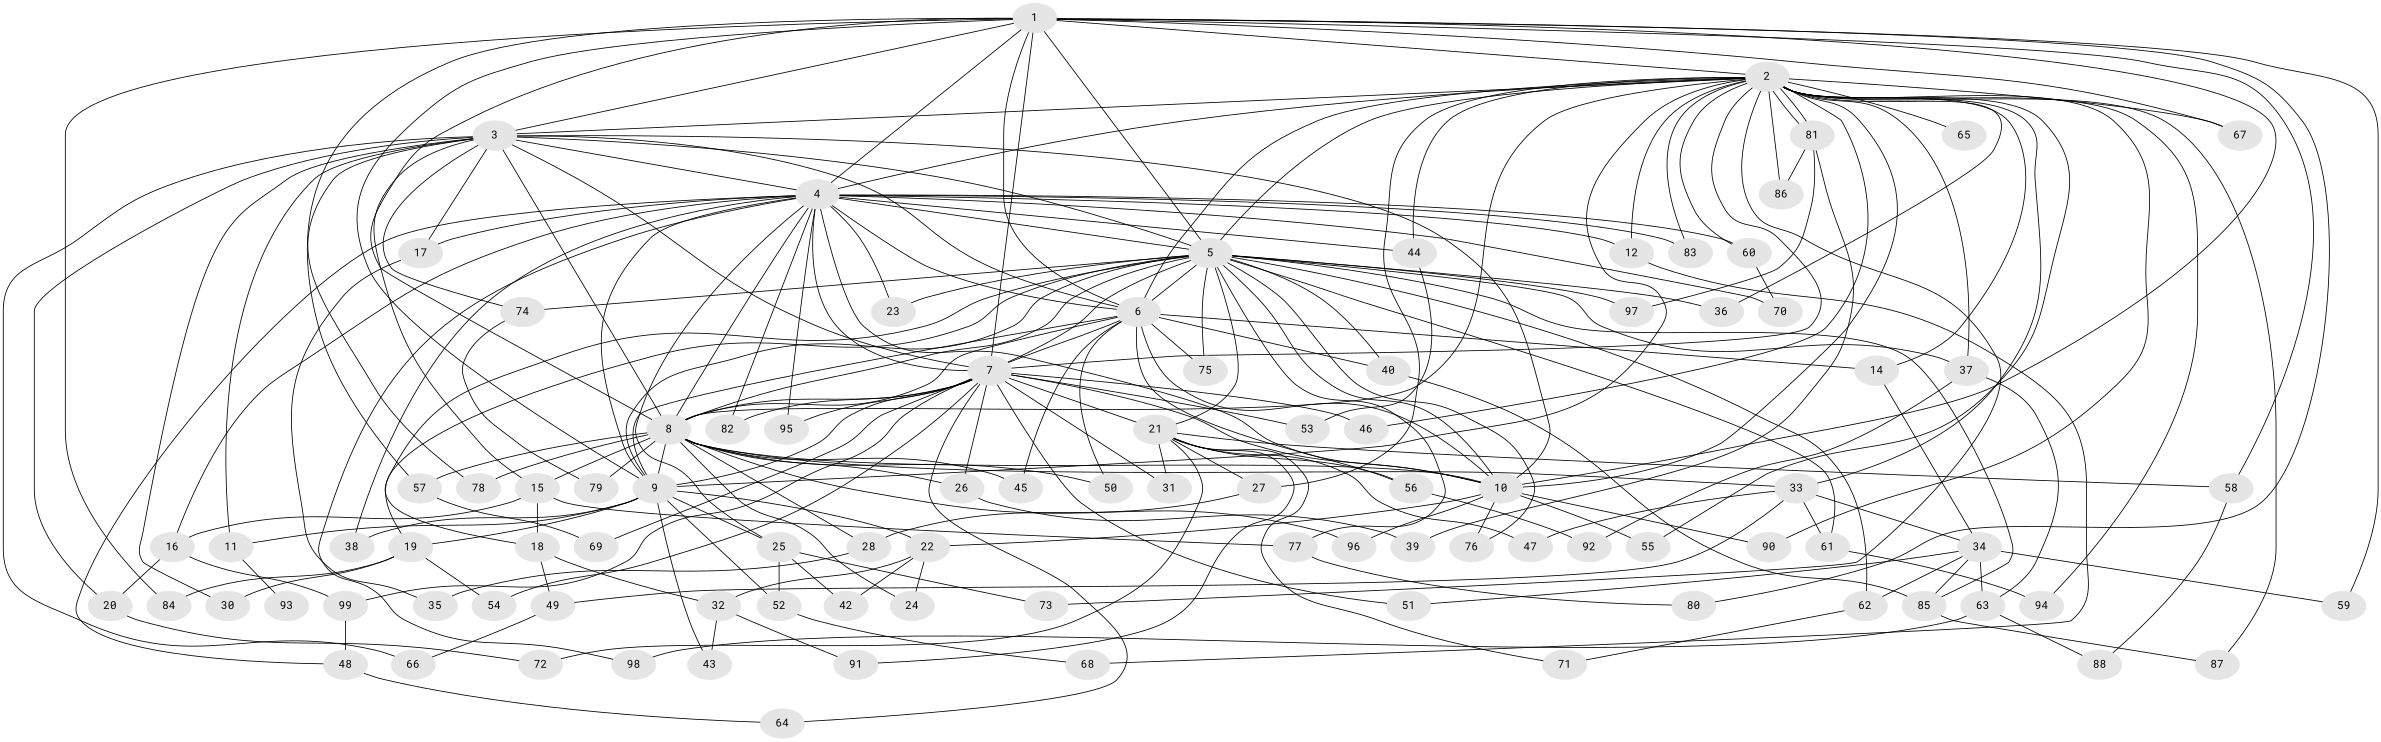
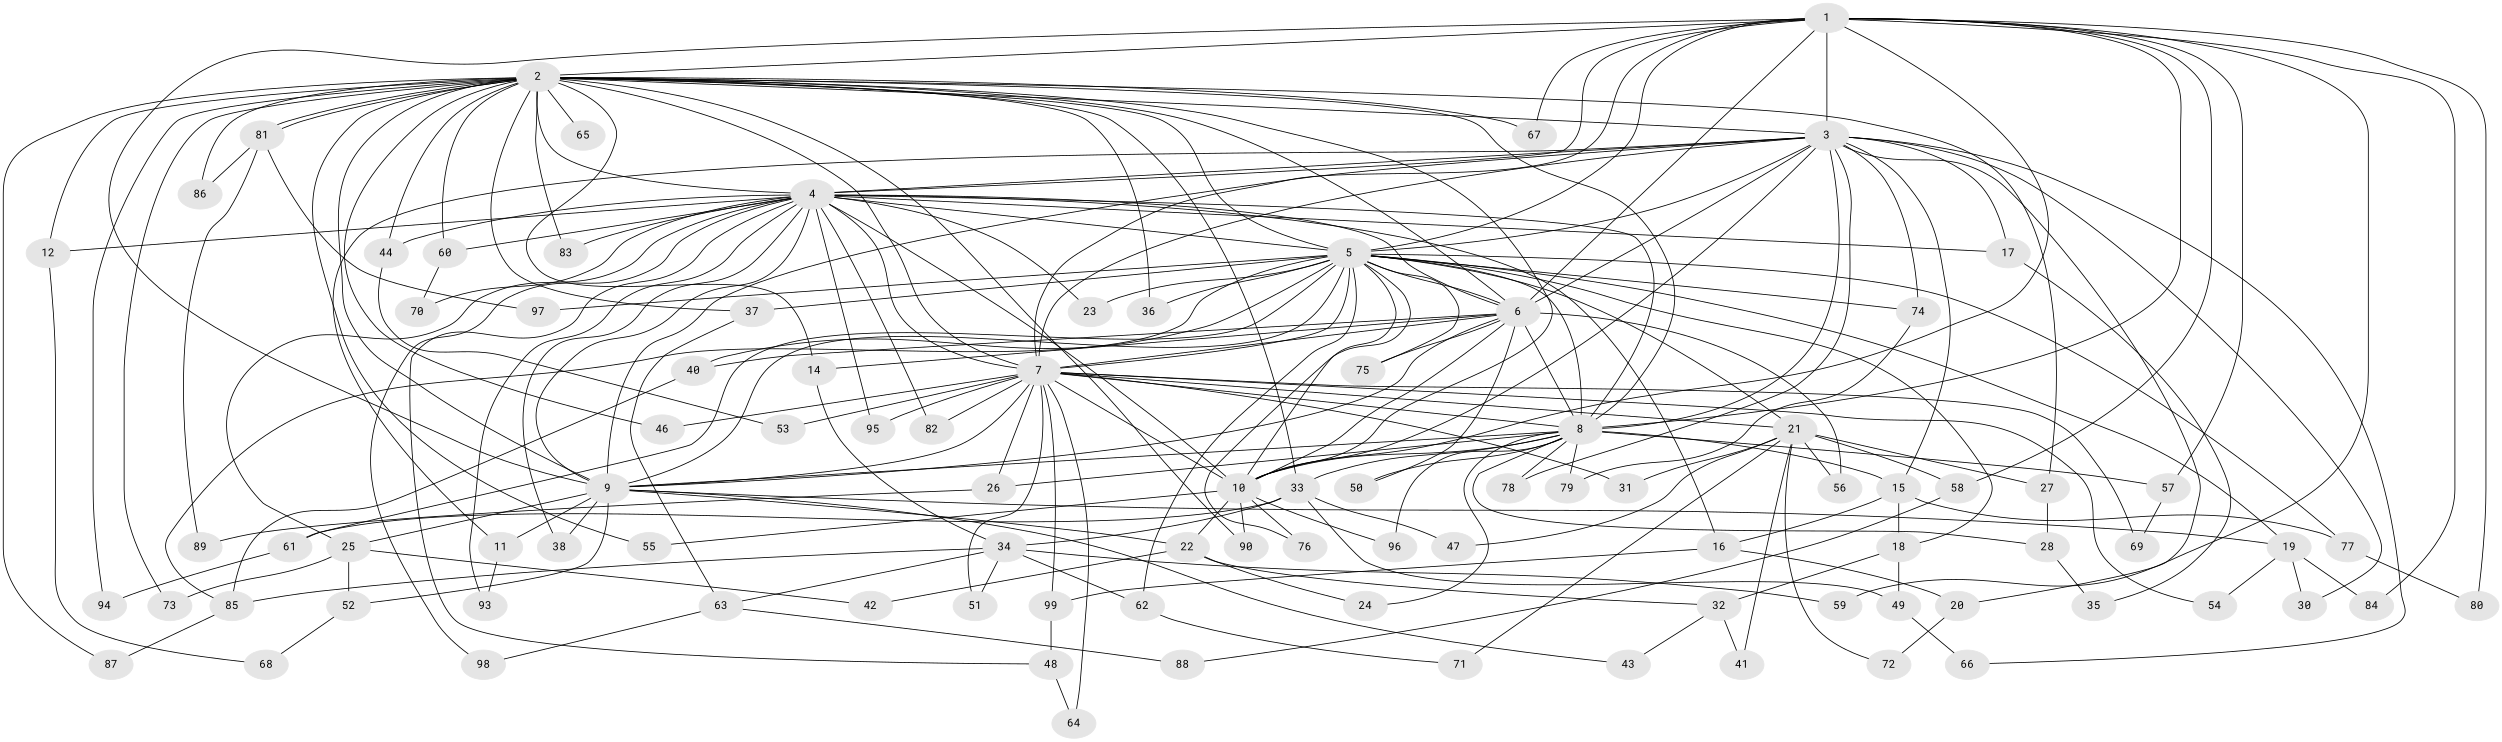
none -> (1179, 196)
none -> (555, 340)
(1021, 488) -> none
(1413, 547) -> (200, 547)
(1589, 547) -> none
(856, 665) -> (1742, 665)
